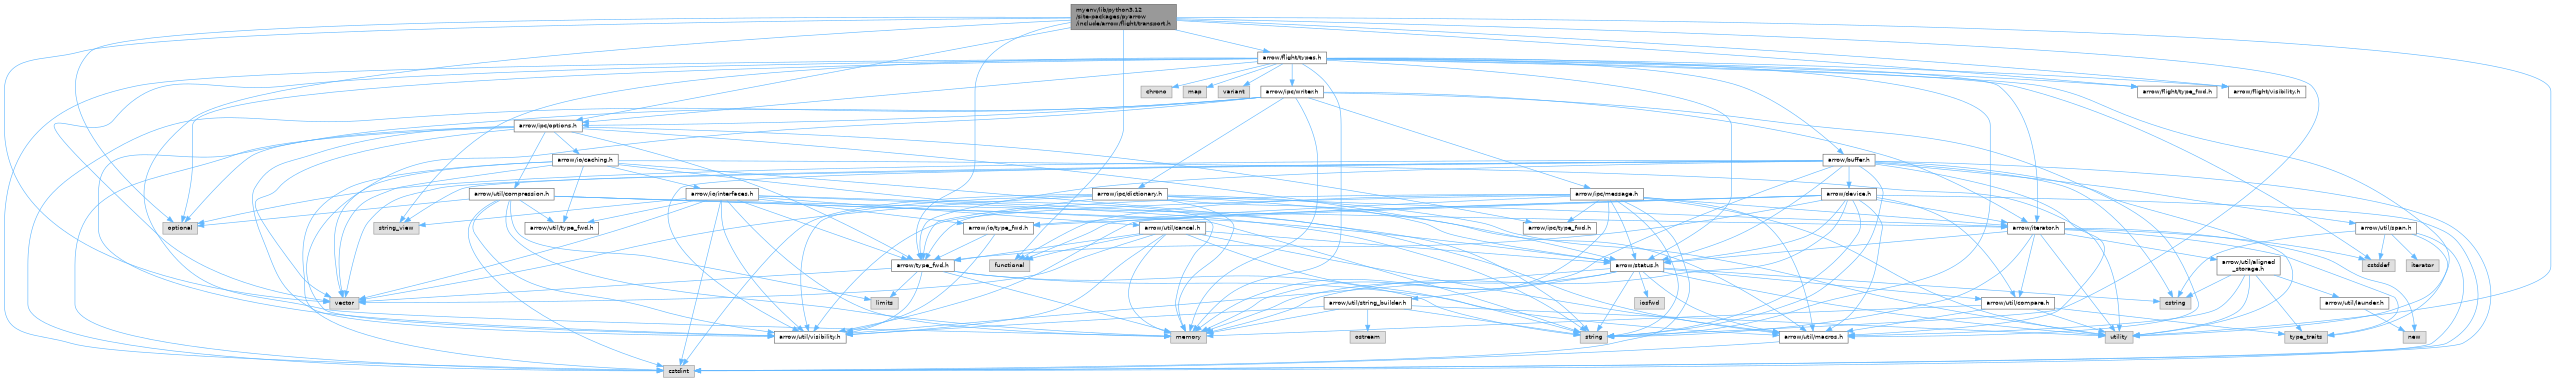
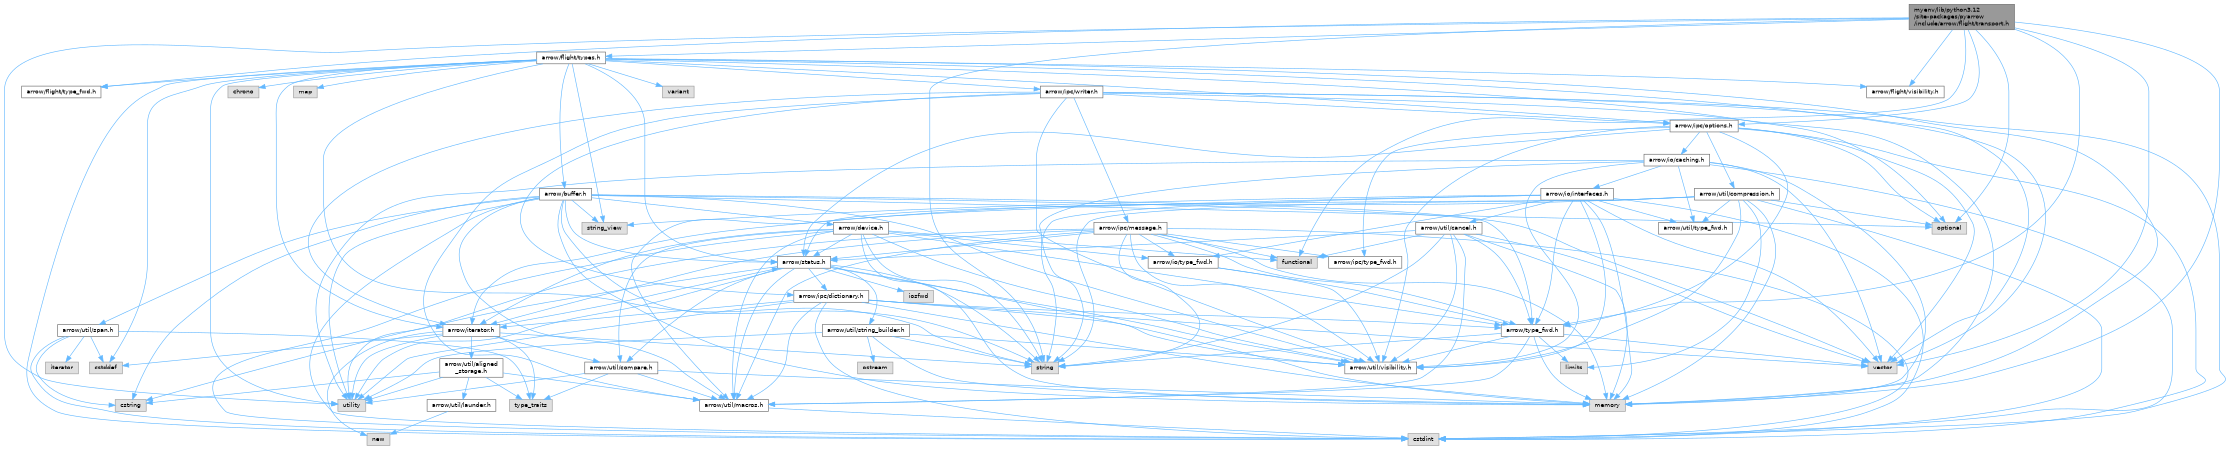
(1431, 226) -> (818, 280)
